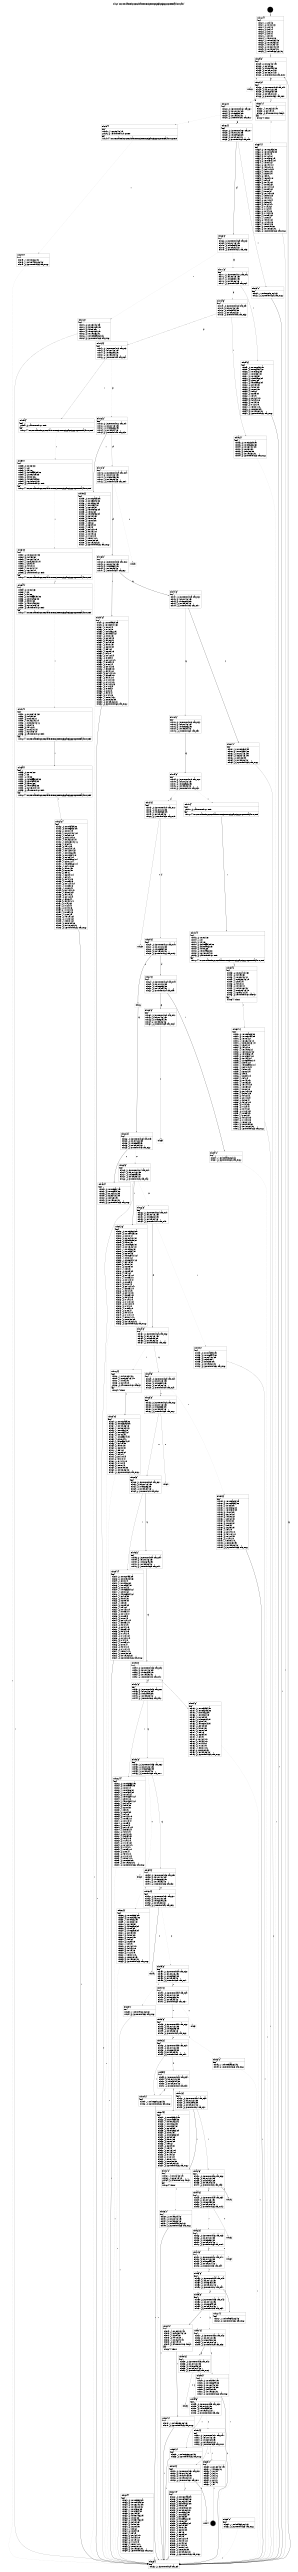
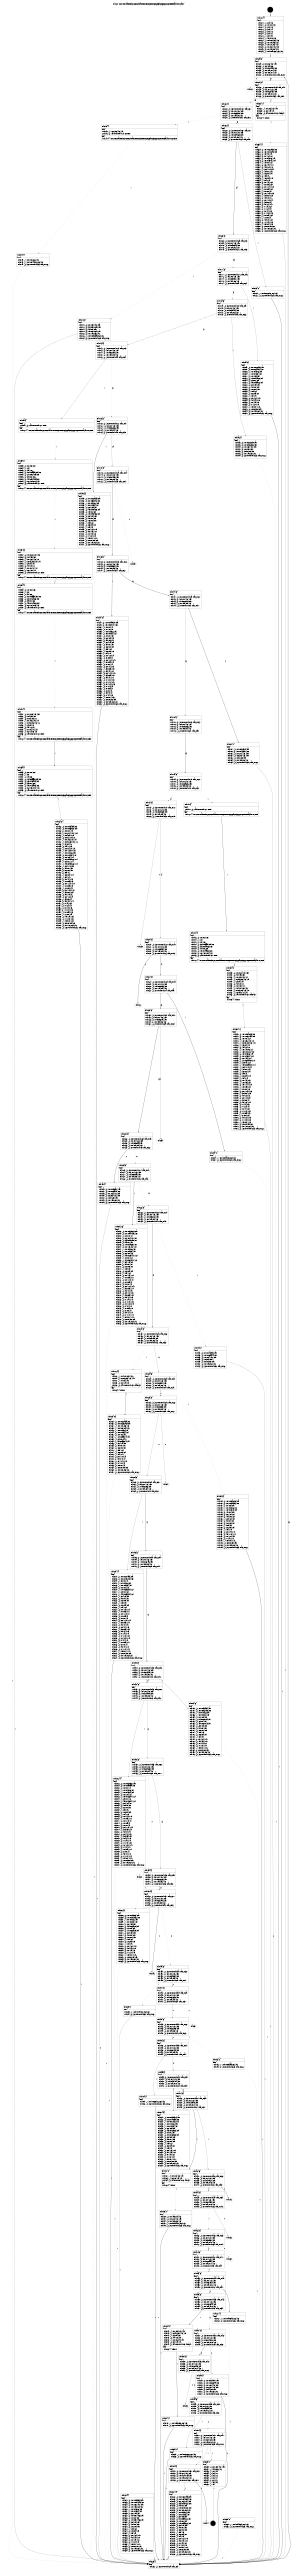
(137, 1069) -> (148, 1079)
(103, 1887) -> (100, 1905)
(163, 2091) -> (182, 2090)
